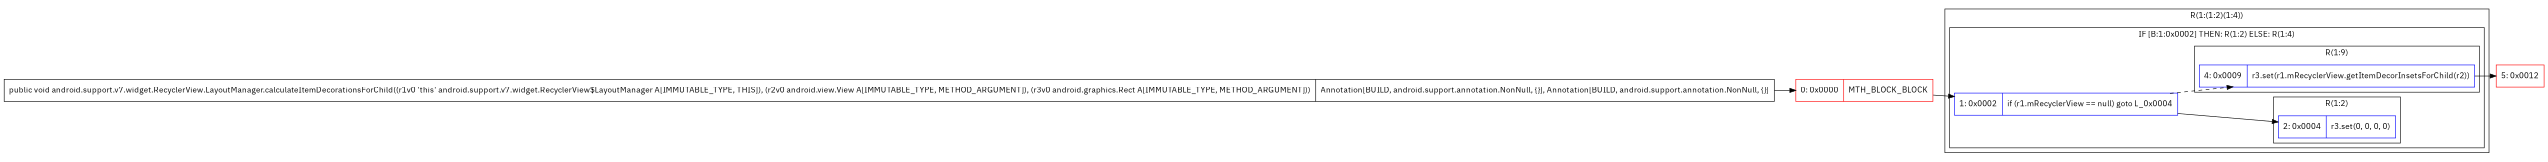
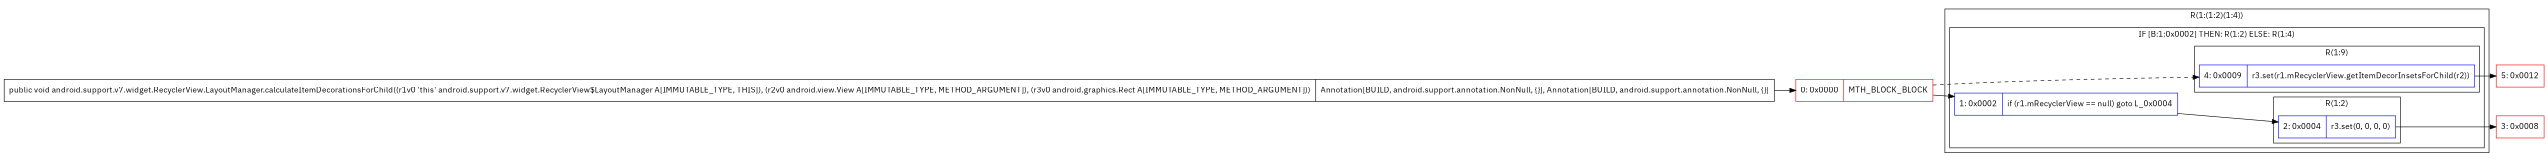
(2190, 91) -> (2063, 80)
none -> (2520, 127)
